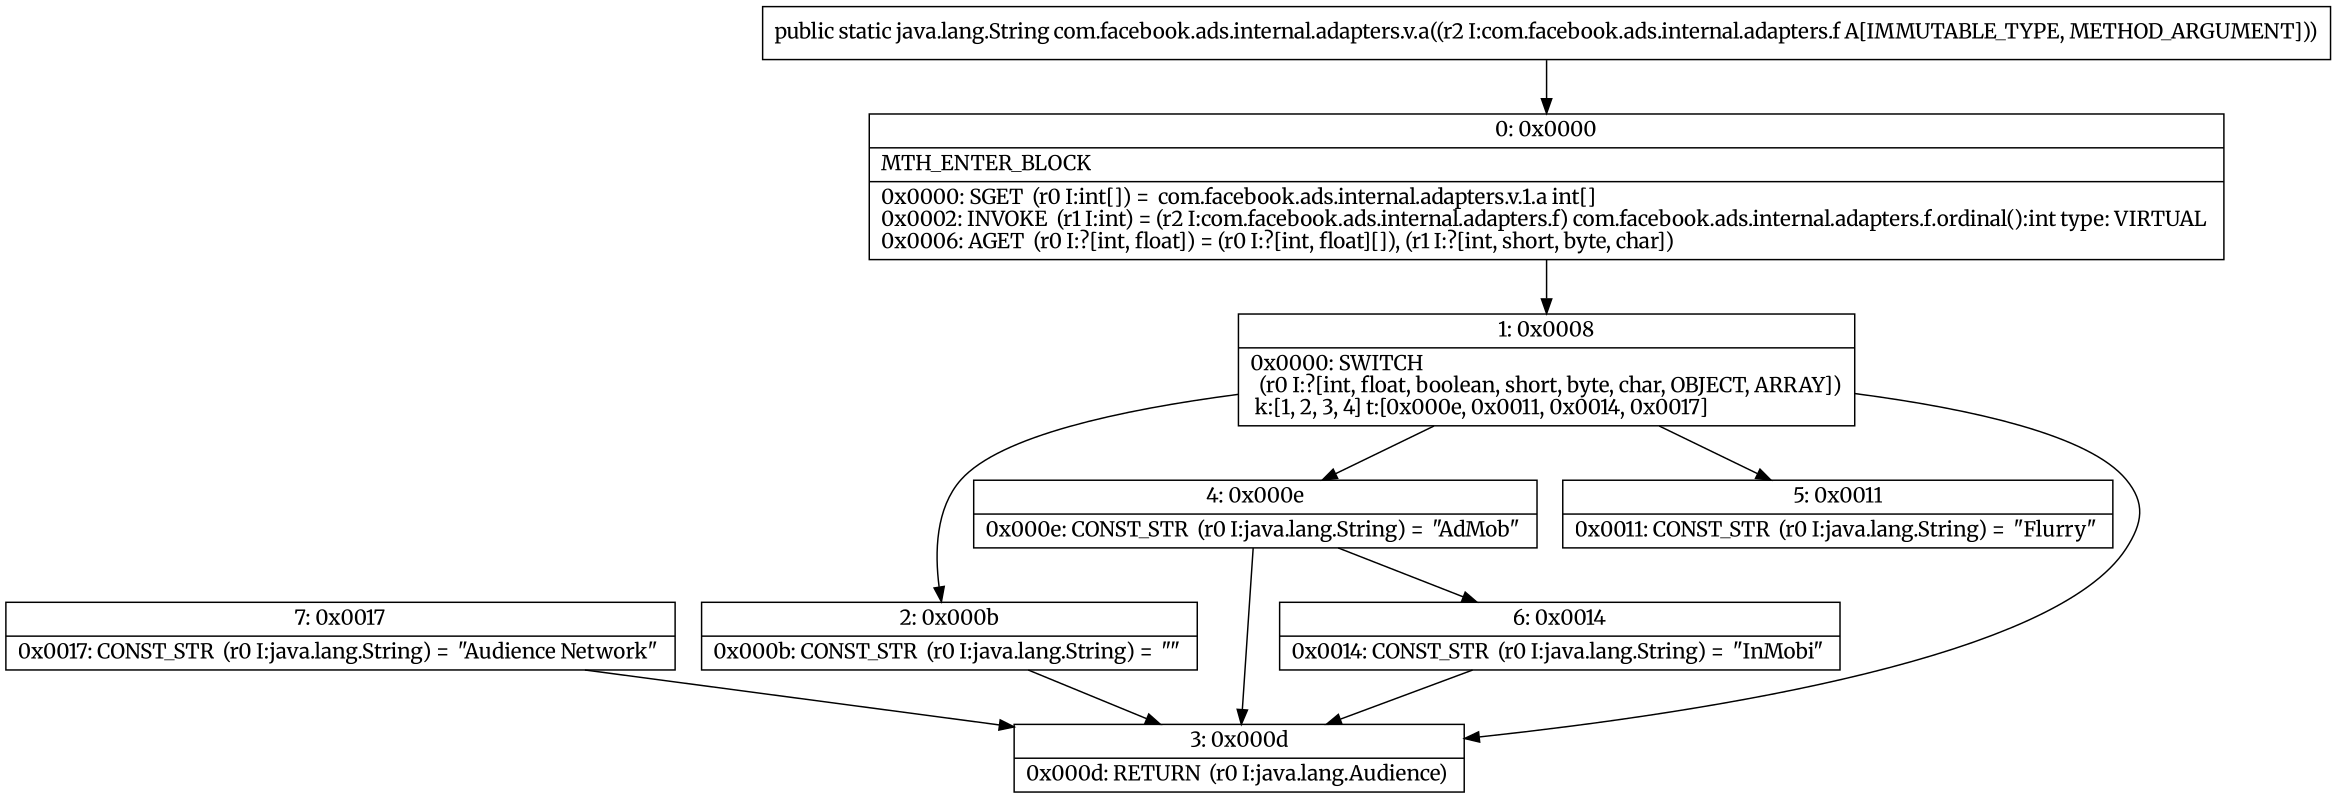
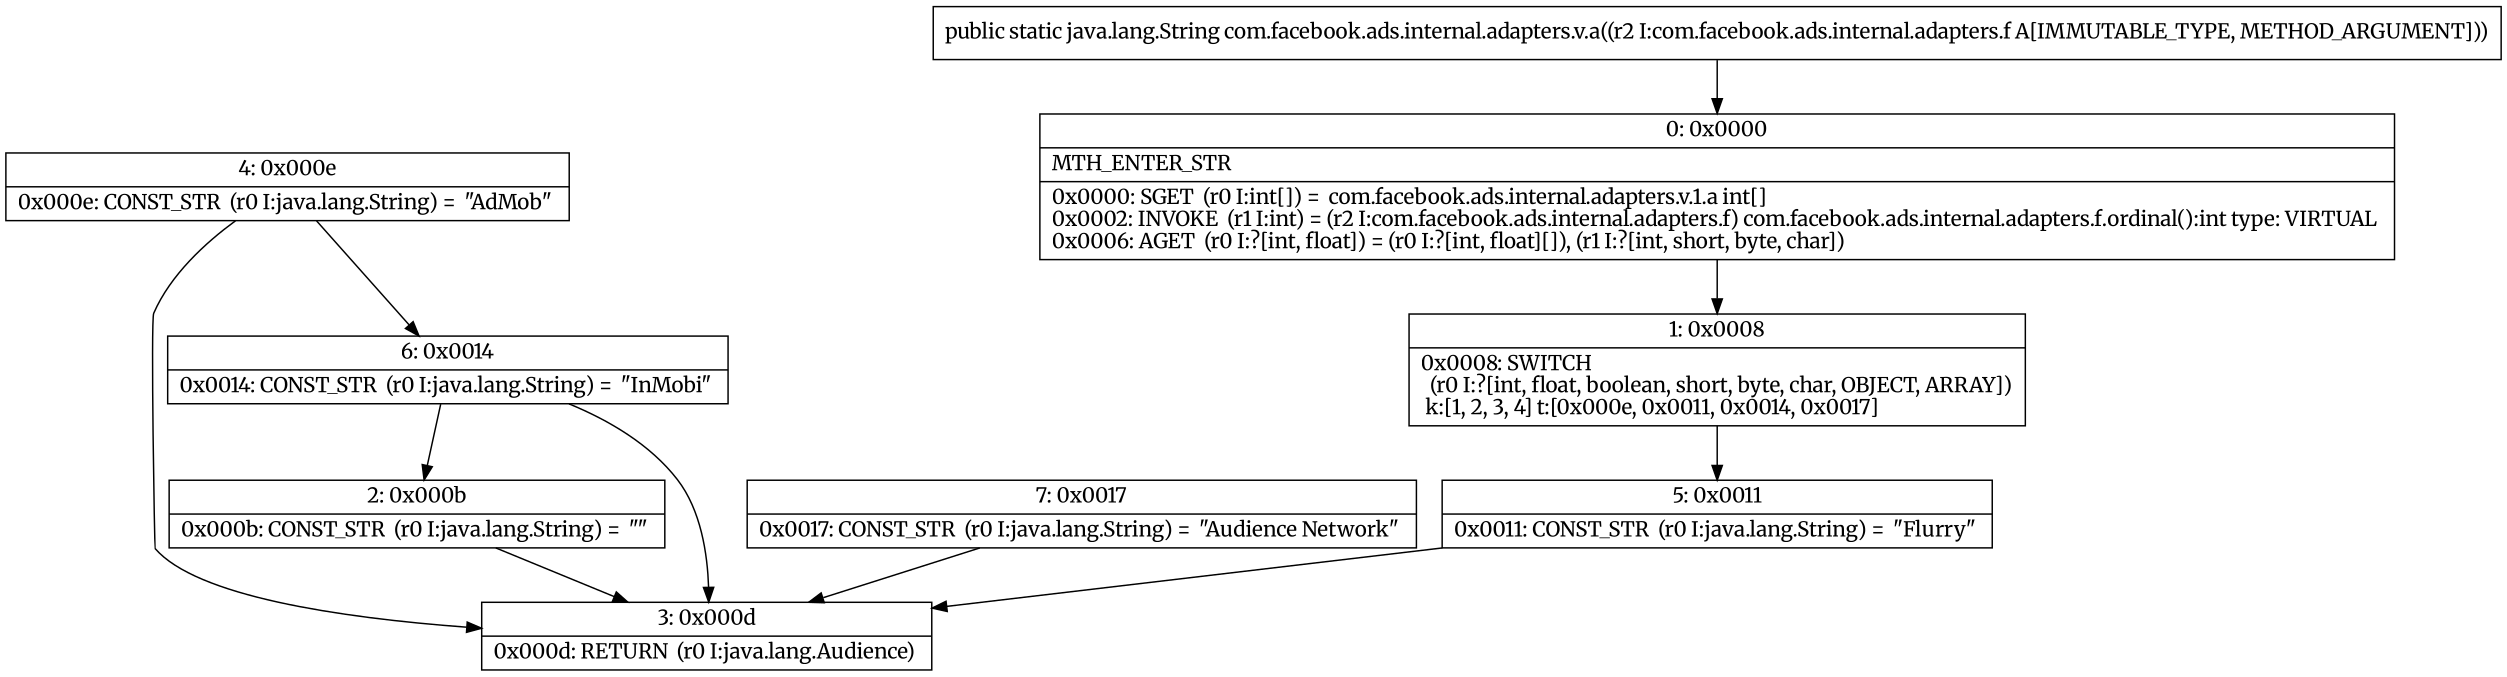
(986, 164) -> (1142, 164)
(1341, 364) -> (1511, 364)
(1040, 436) -> (434, 435)
(1385, 450) -> none
(1993, 634) -> (1195, 577)
